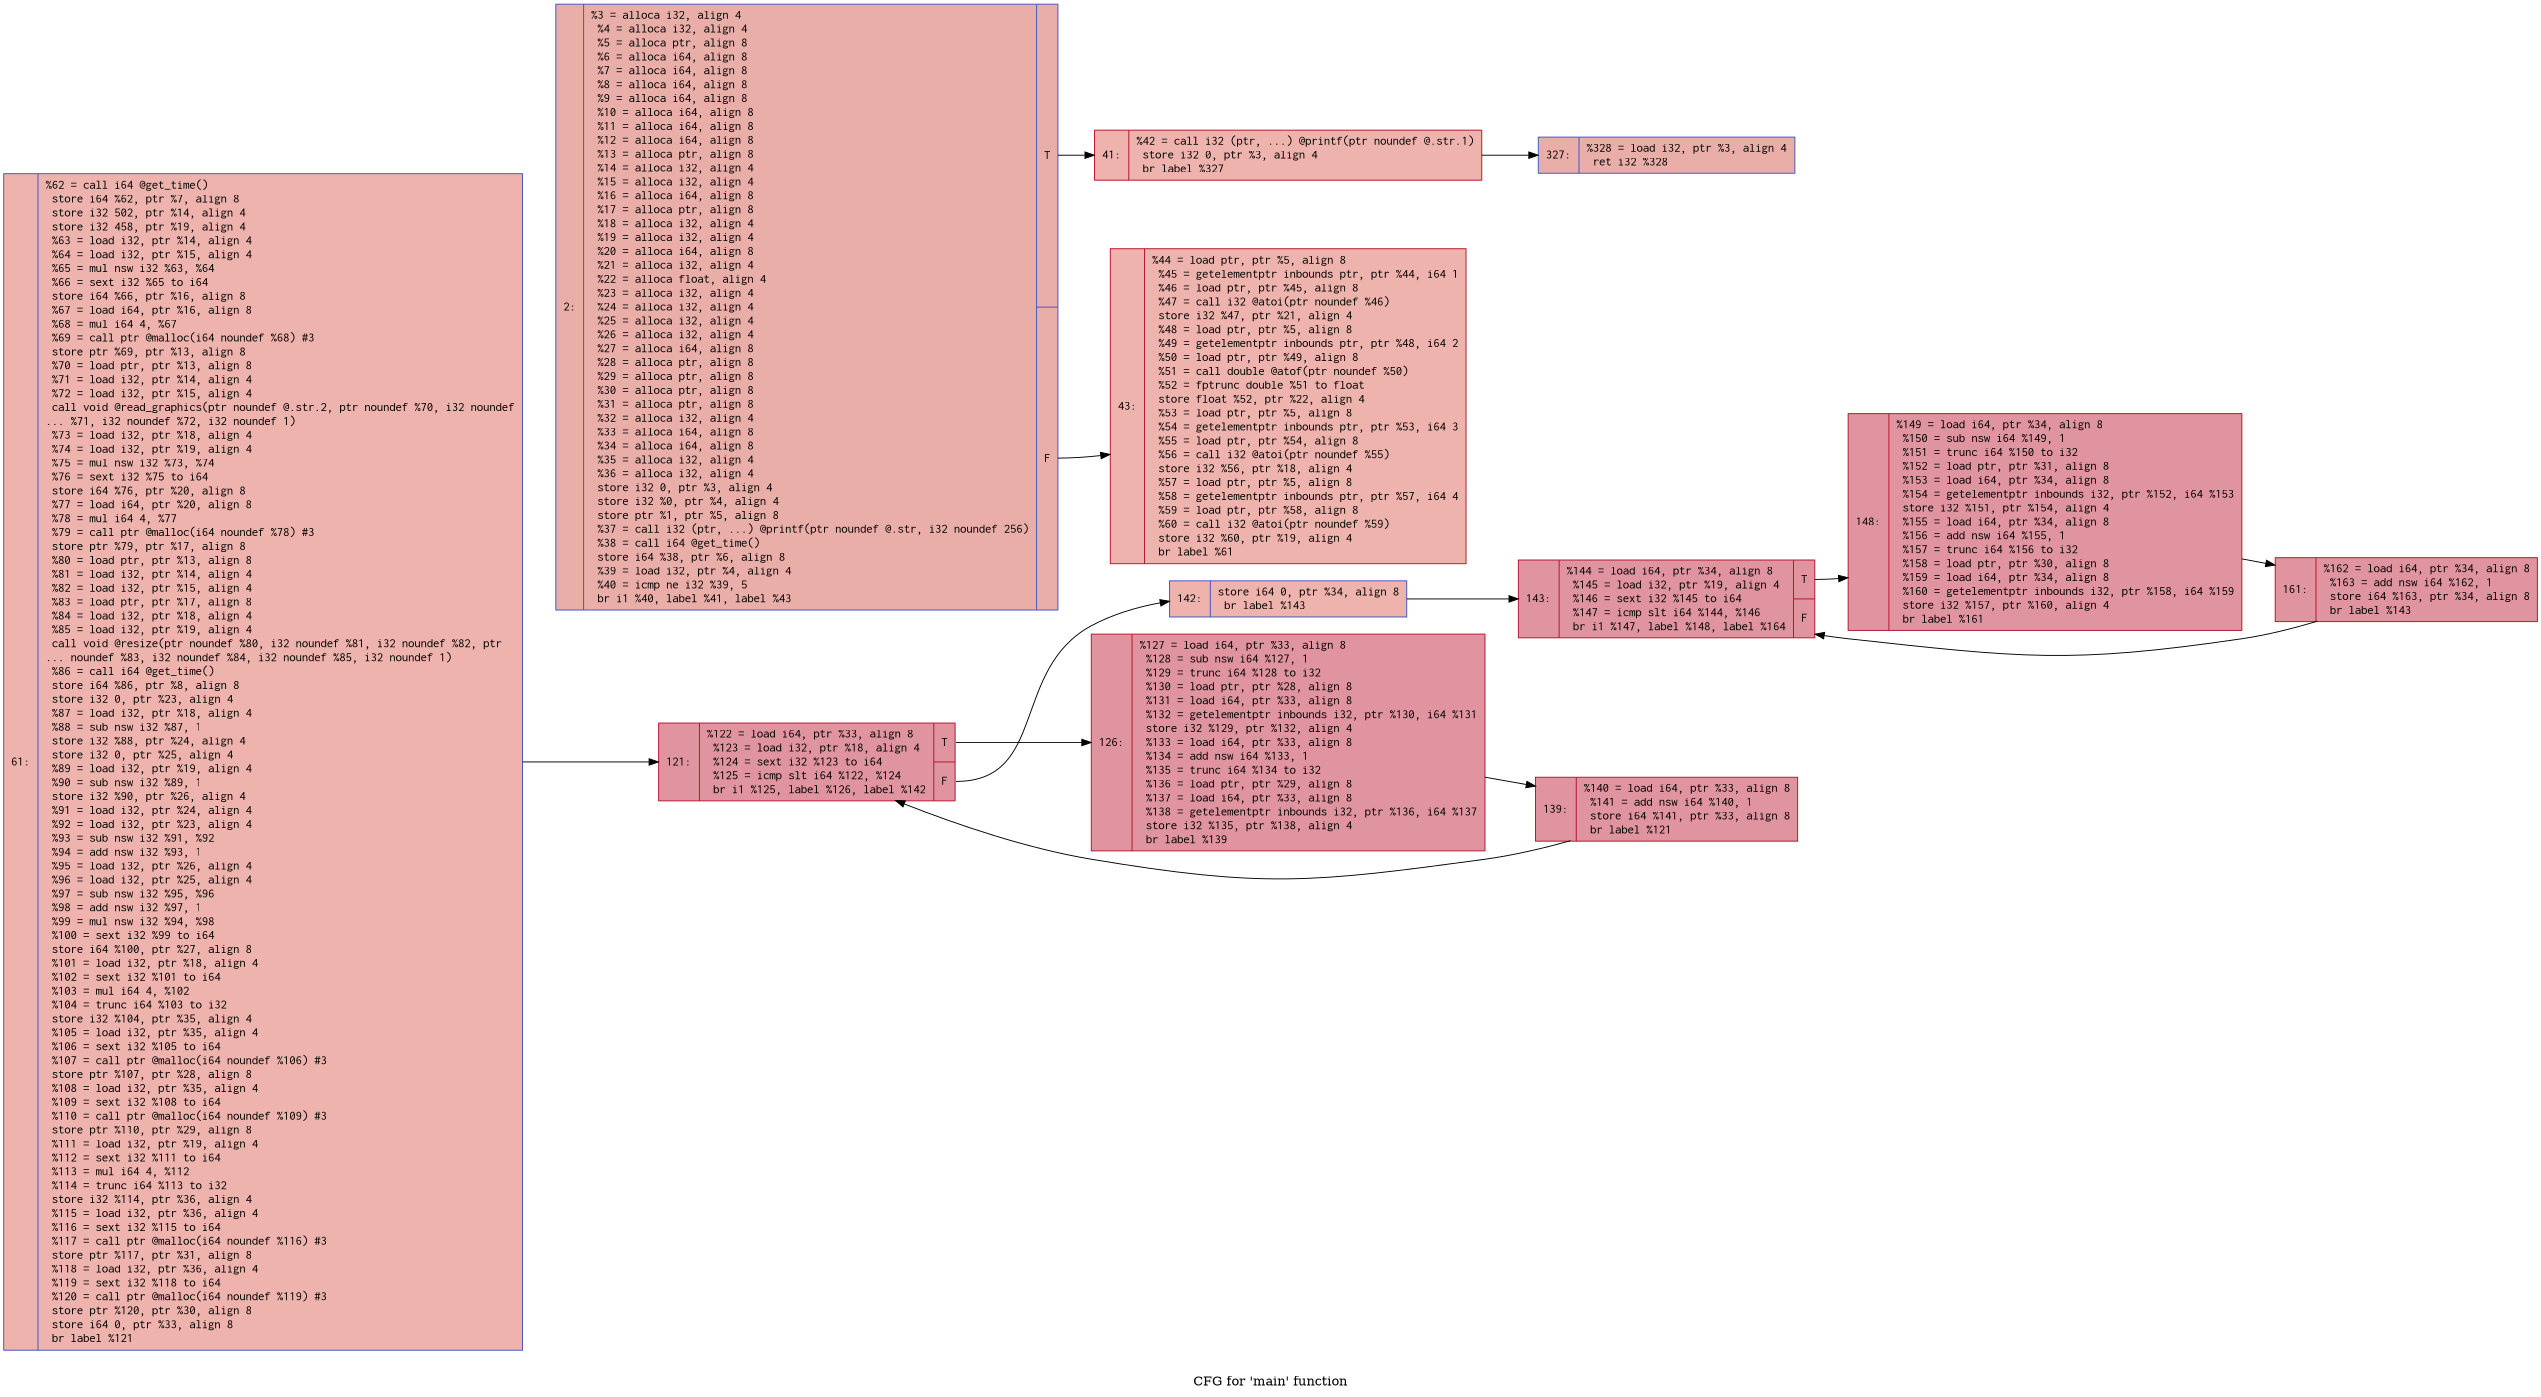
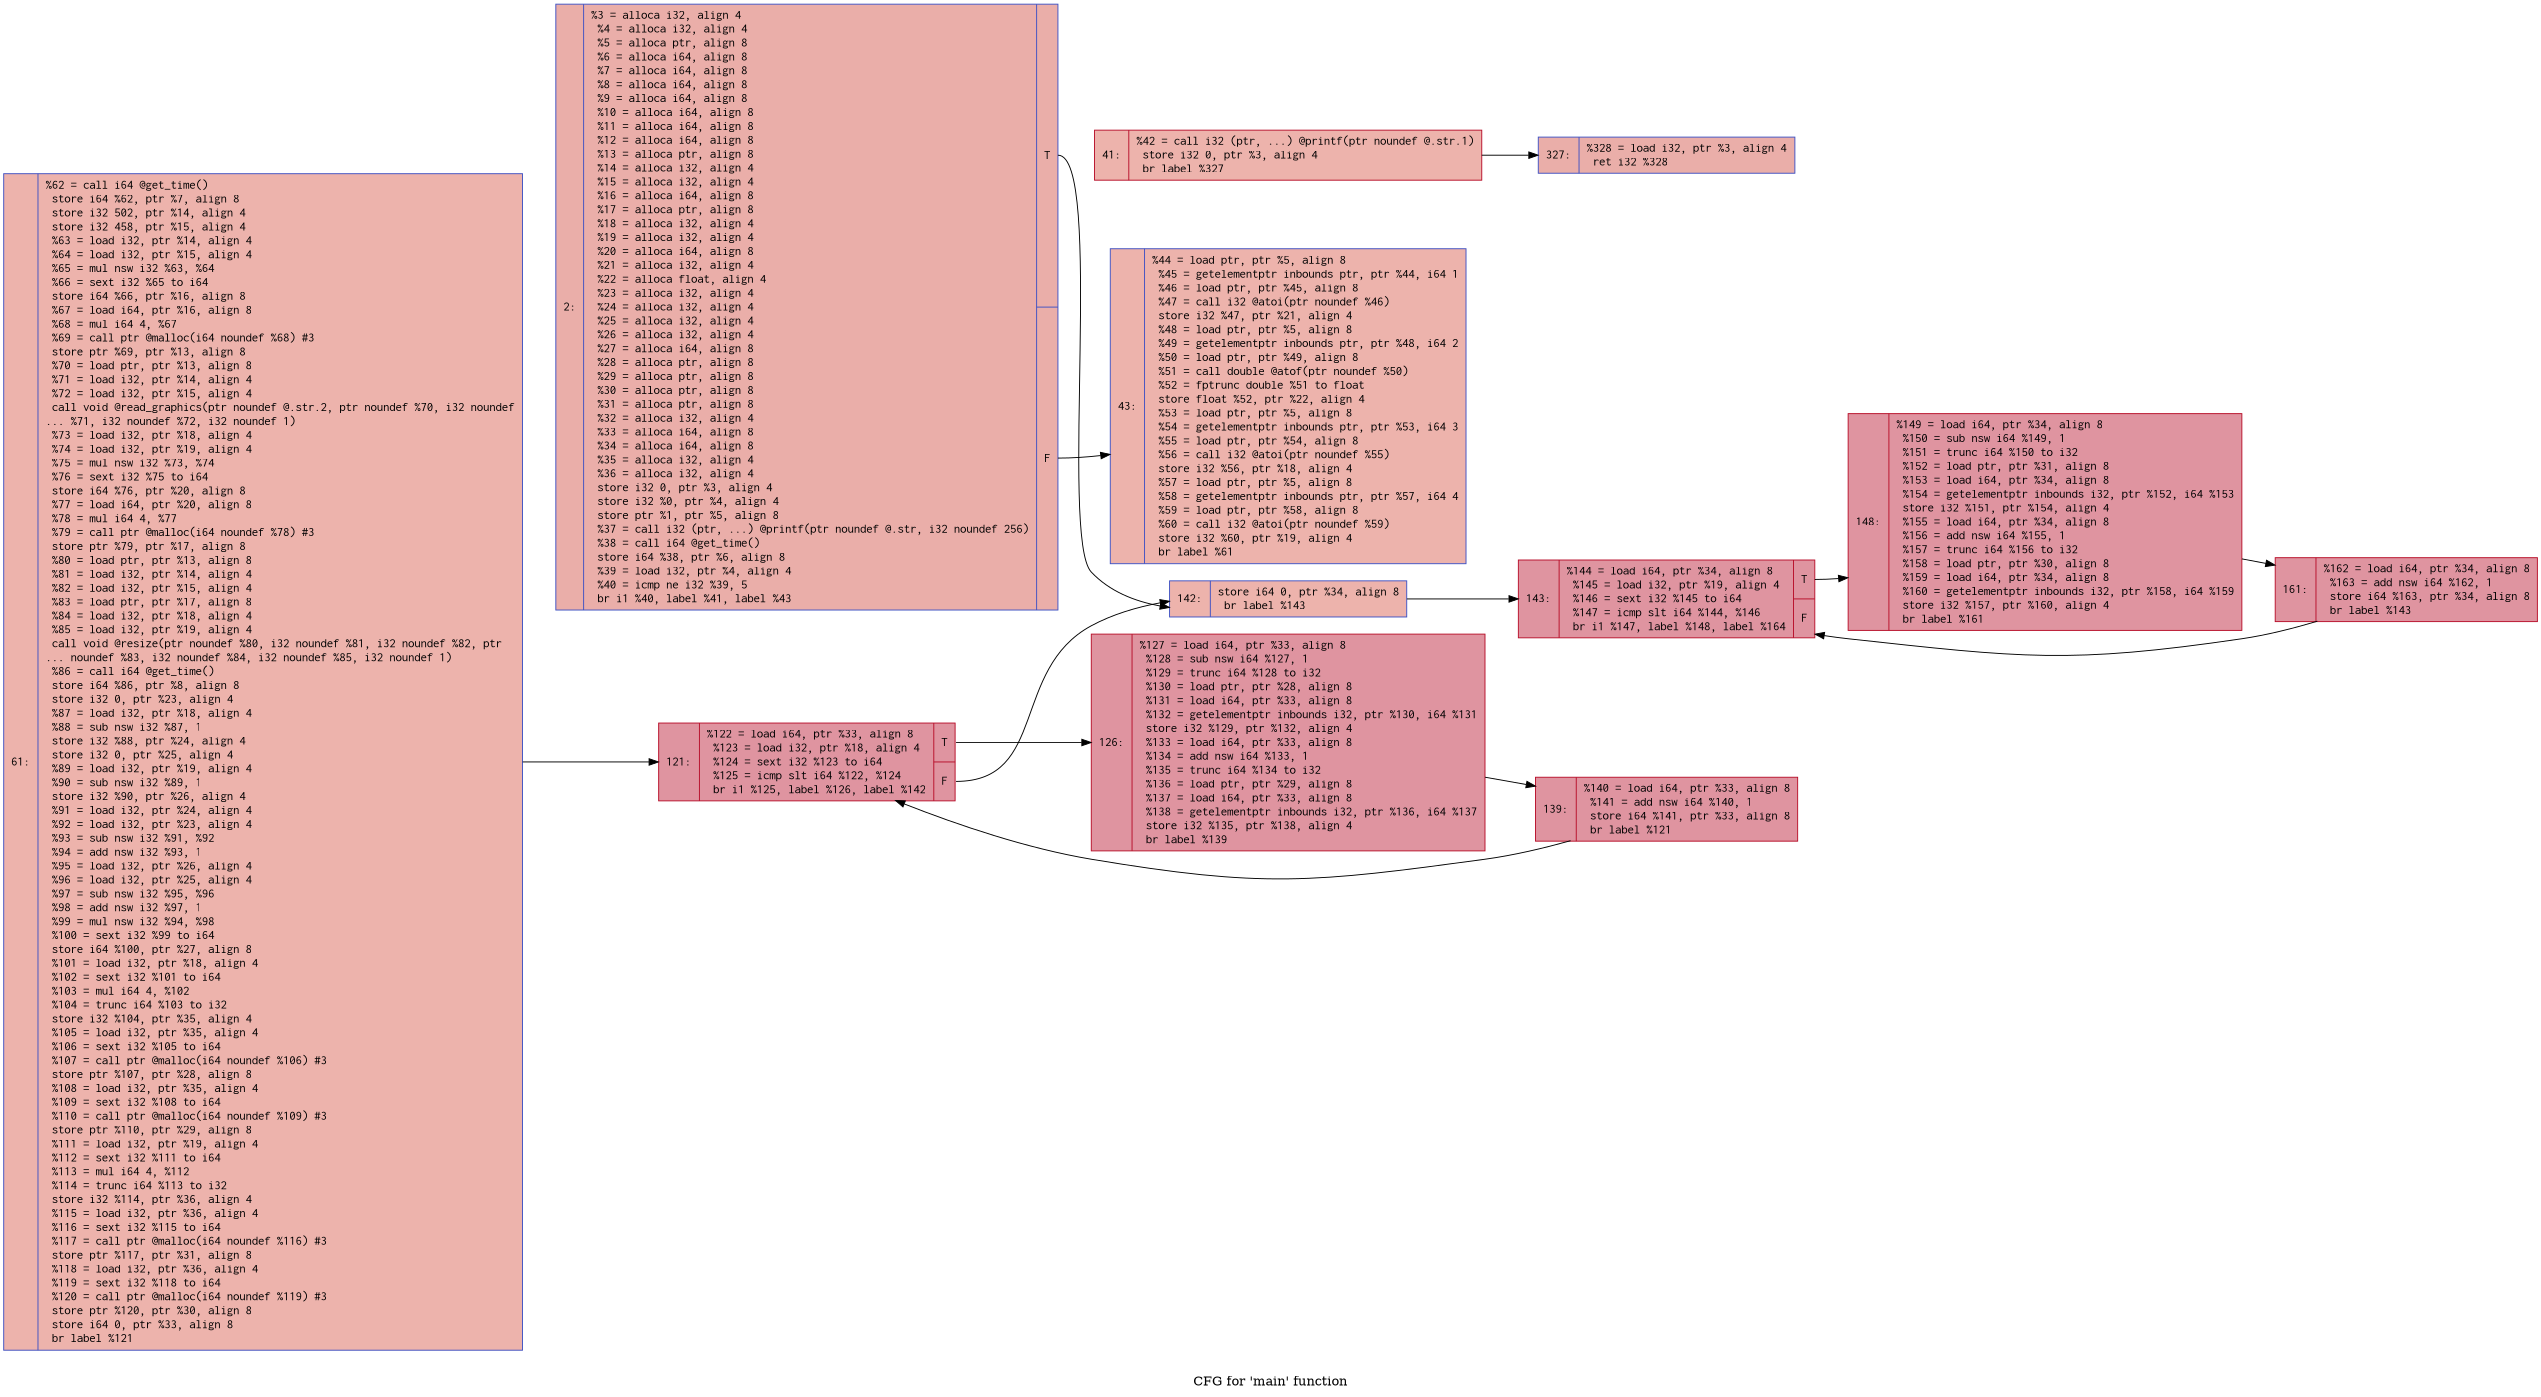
(1071, 155) -> (1079, 401)
(146, 227) -> (146, 227)
(1288, 406) -> (1288, 406)
